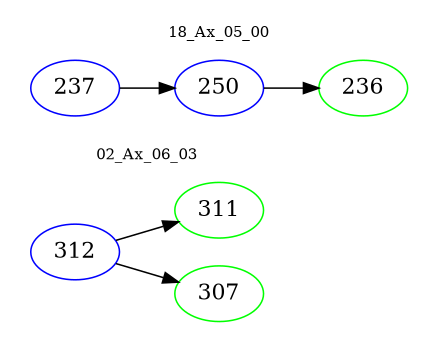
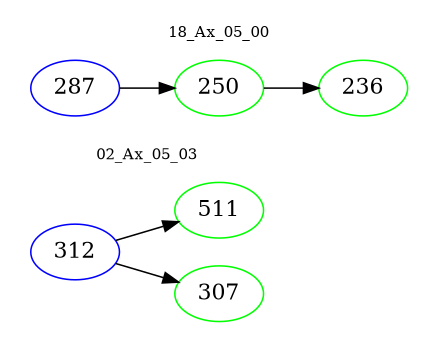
(75, 88) -> (75, 88)
(219, 88) -> (219, 88)
(147, 155) -> (147, 155)
(219, 210) -> (219, 210)
